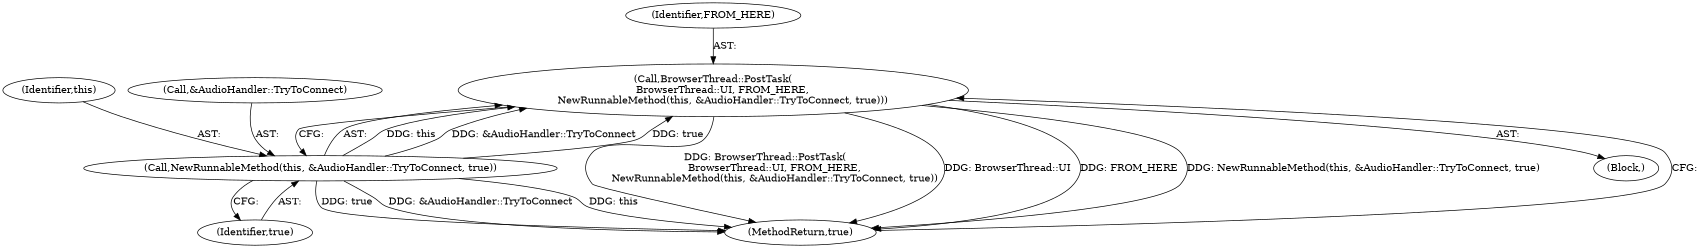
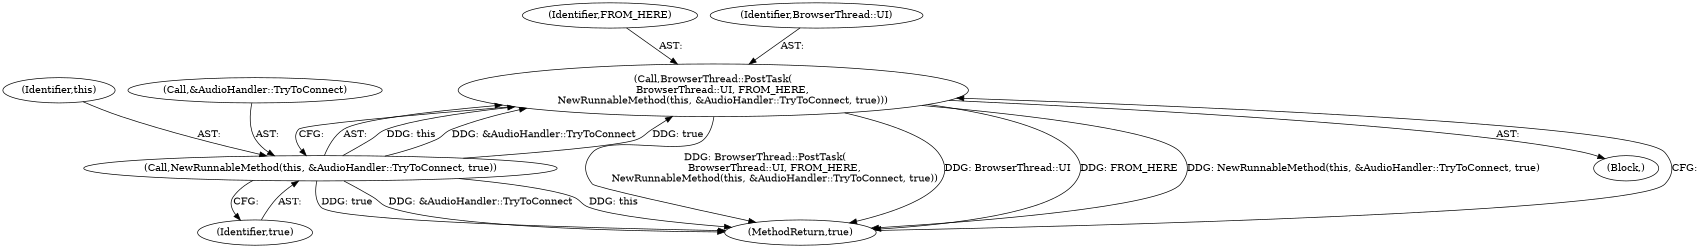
none -> (817, 15)
